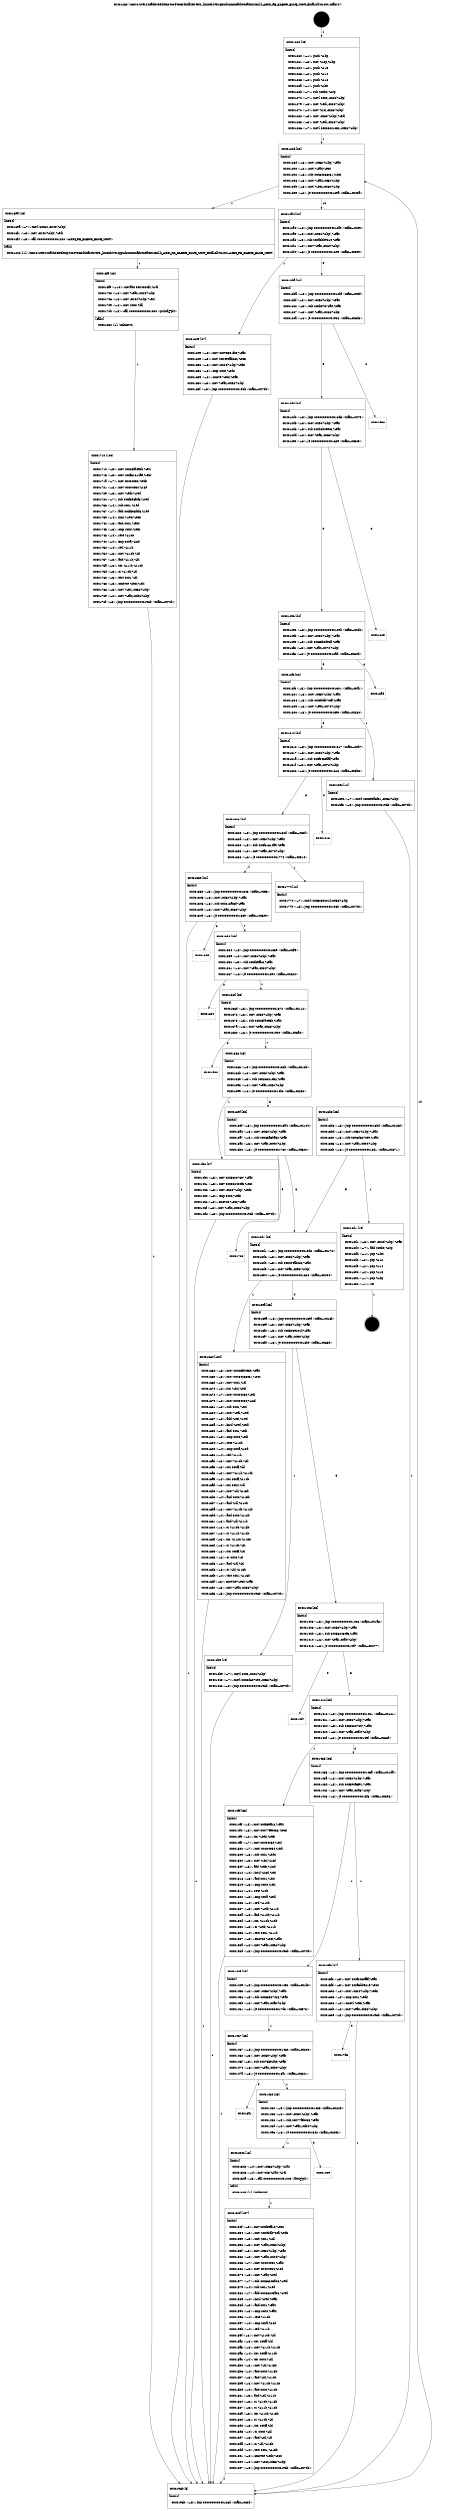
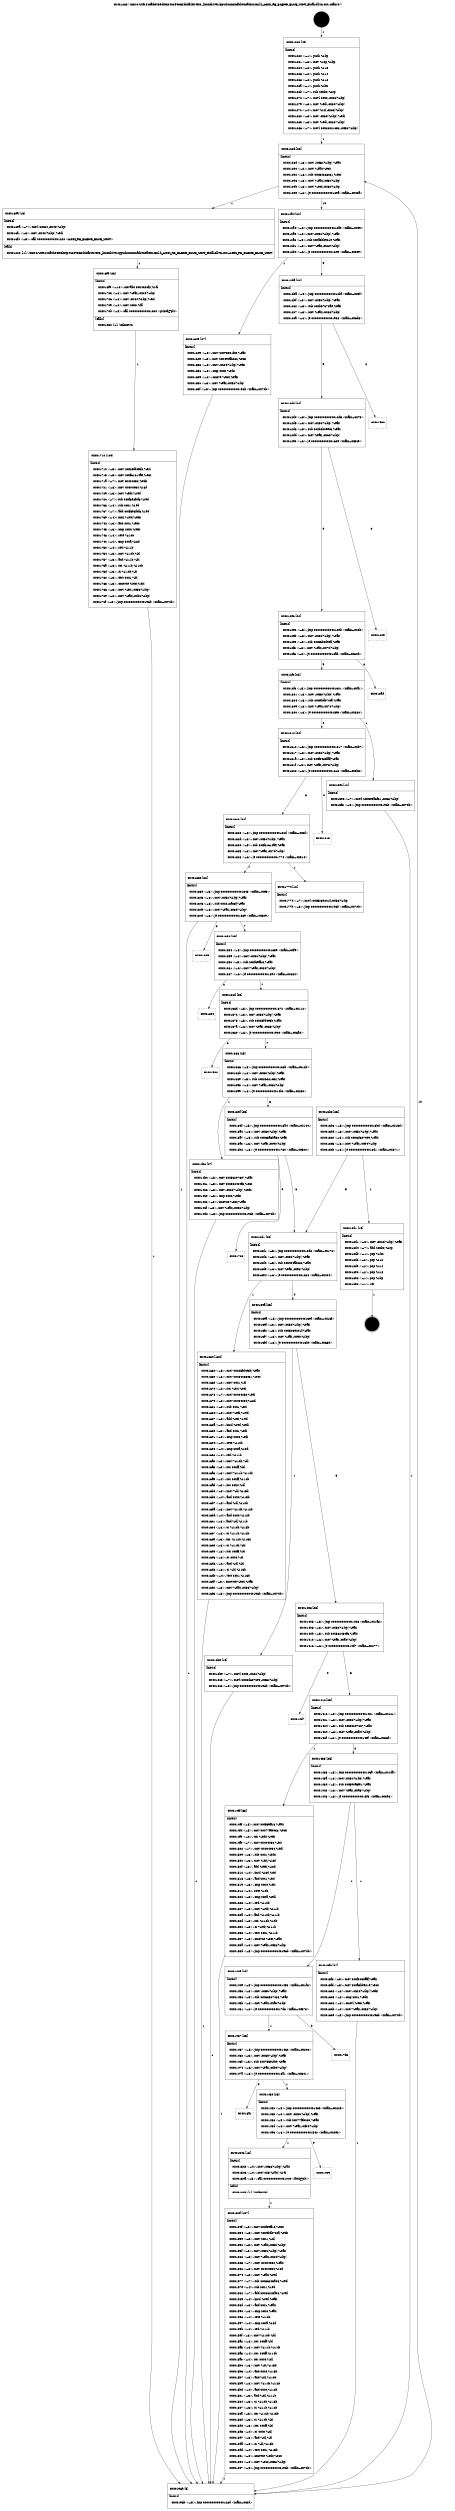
(347, 2034) -> (315, 2031)
